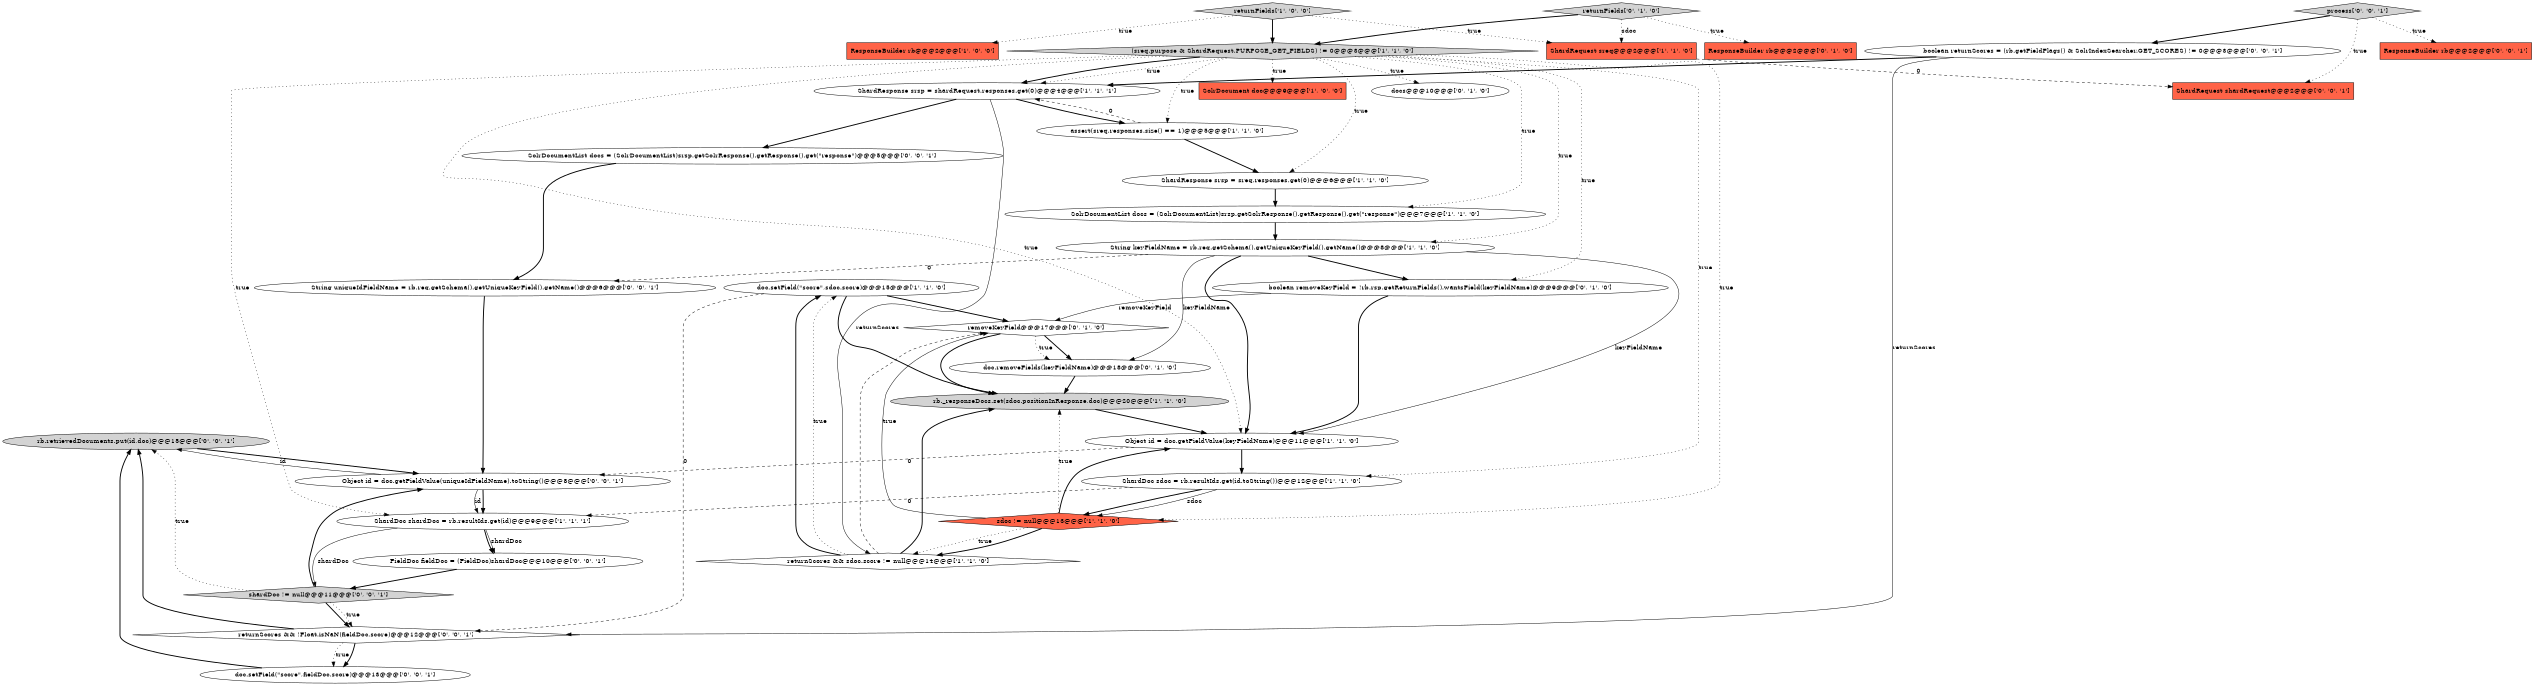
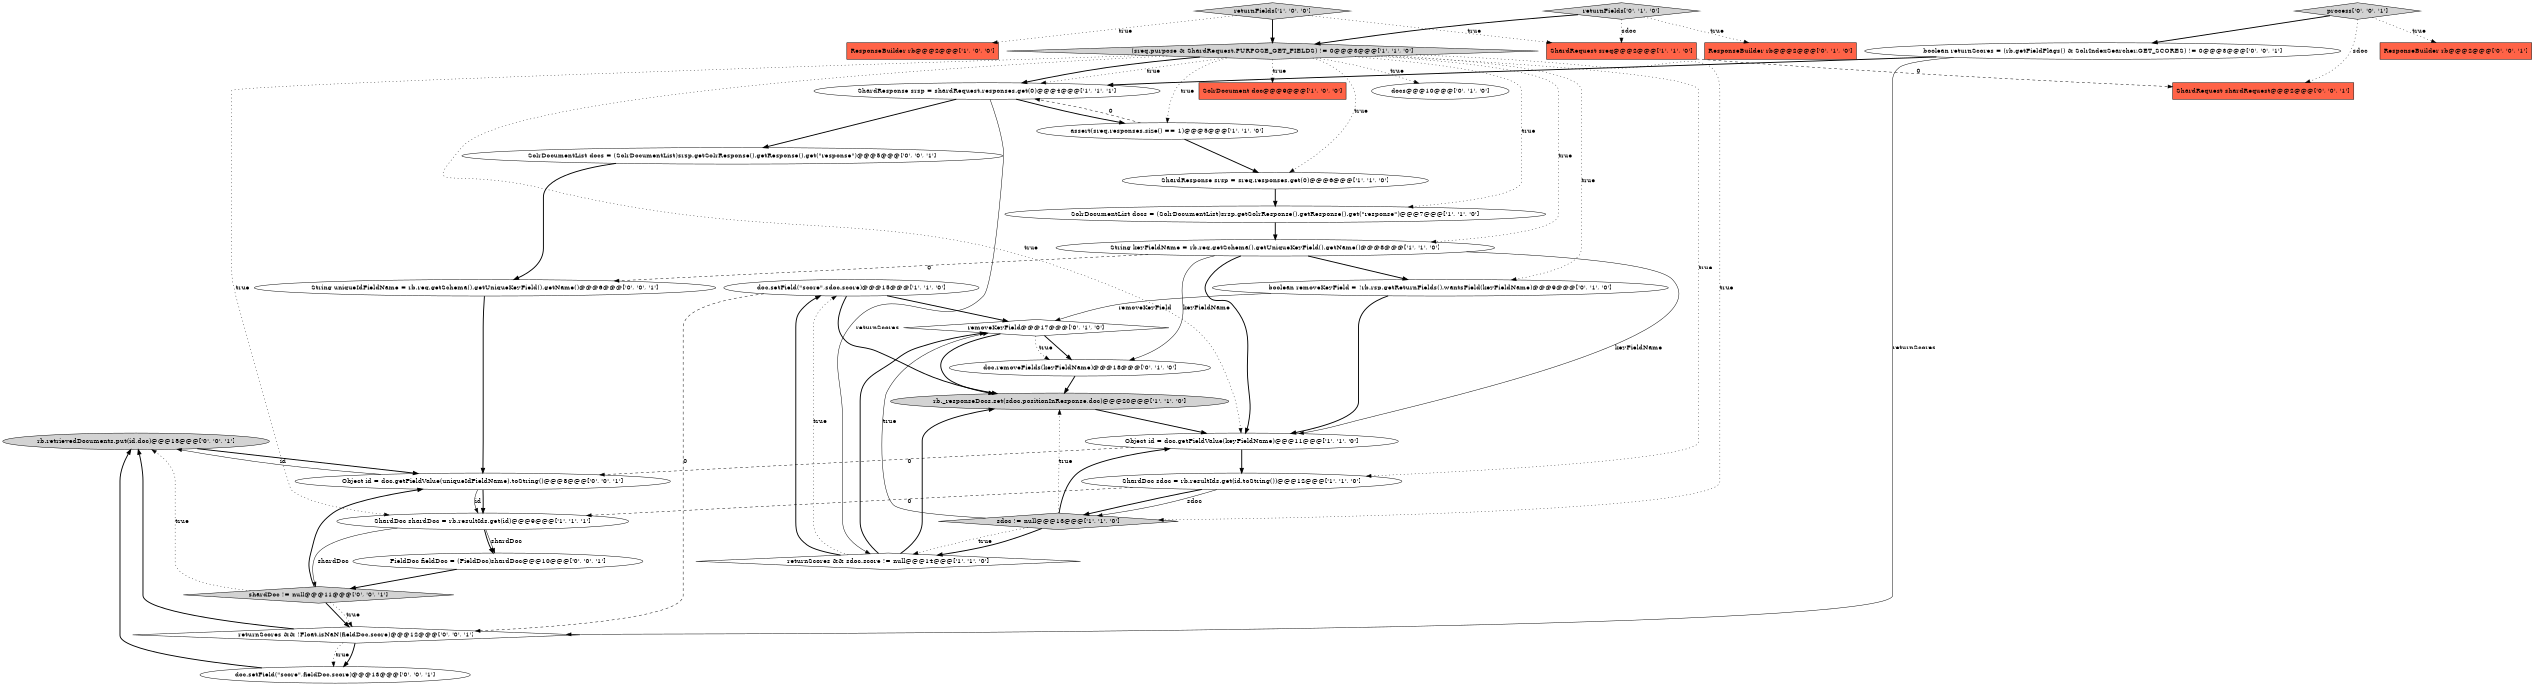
(2360, 51) -> (2360, 51)
(860, 407) -> (860, 407)
(1058, 521) -> (1058, 521)
